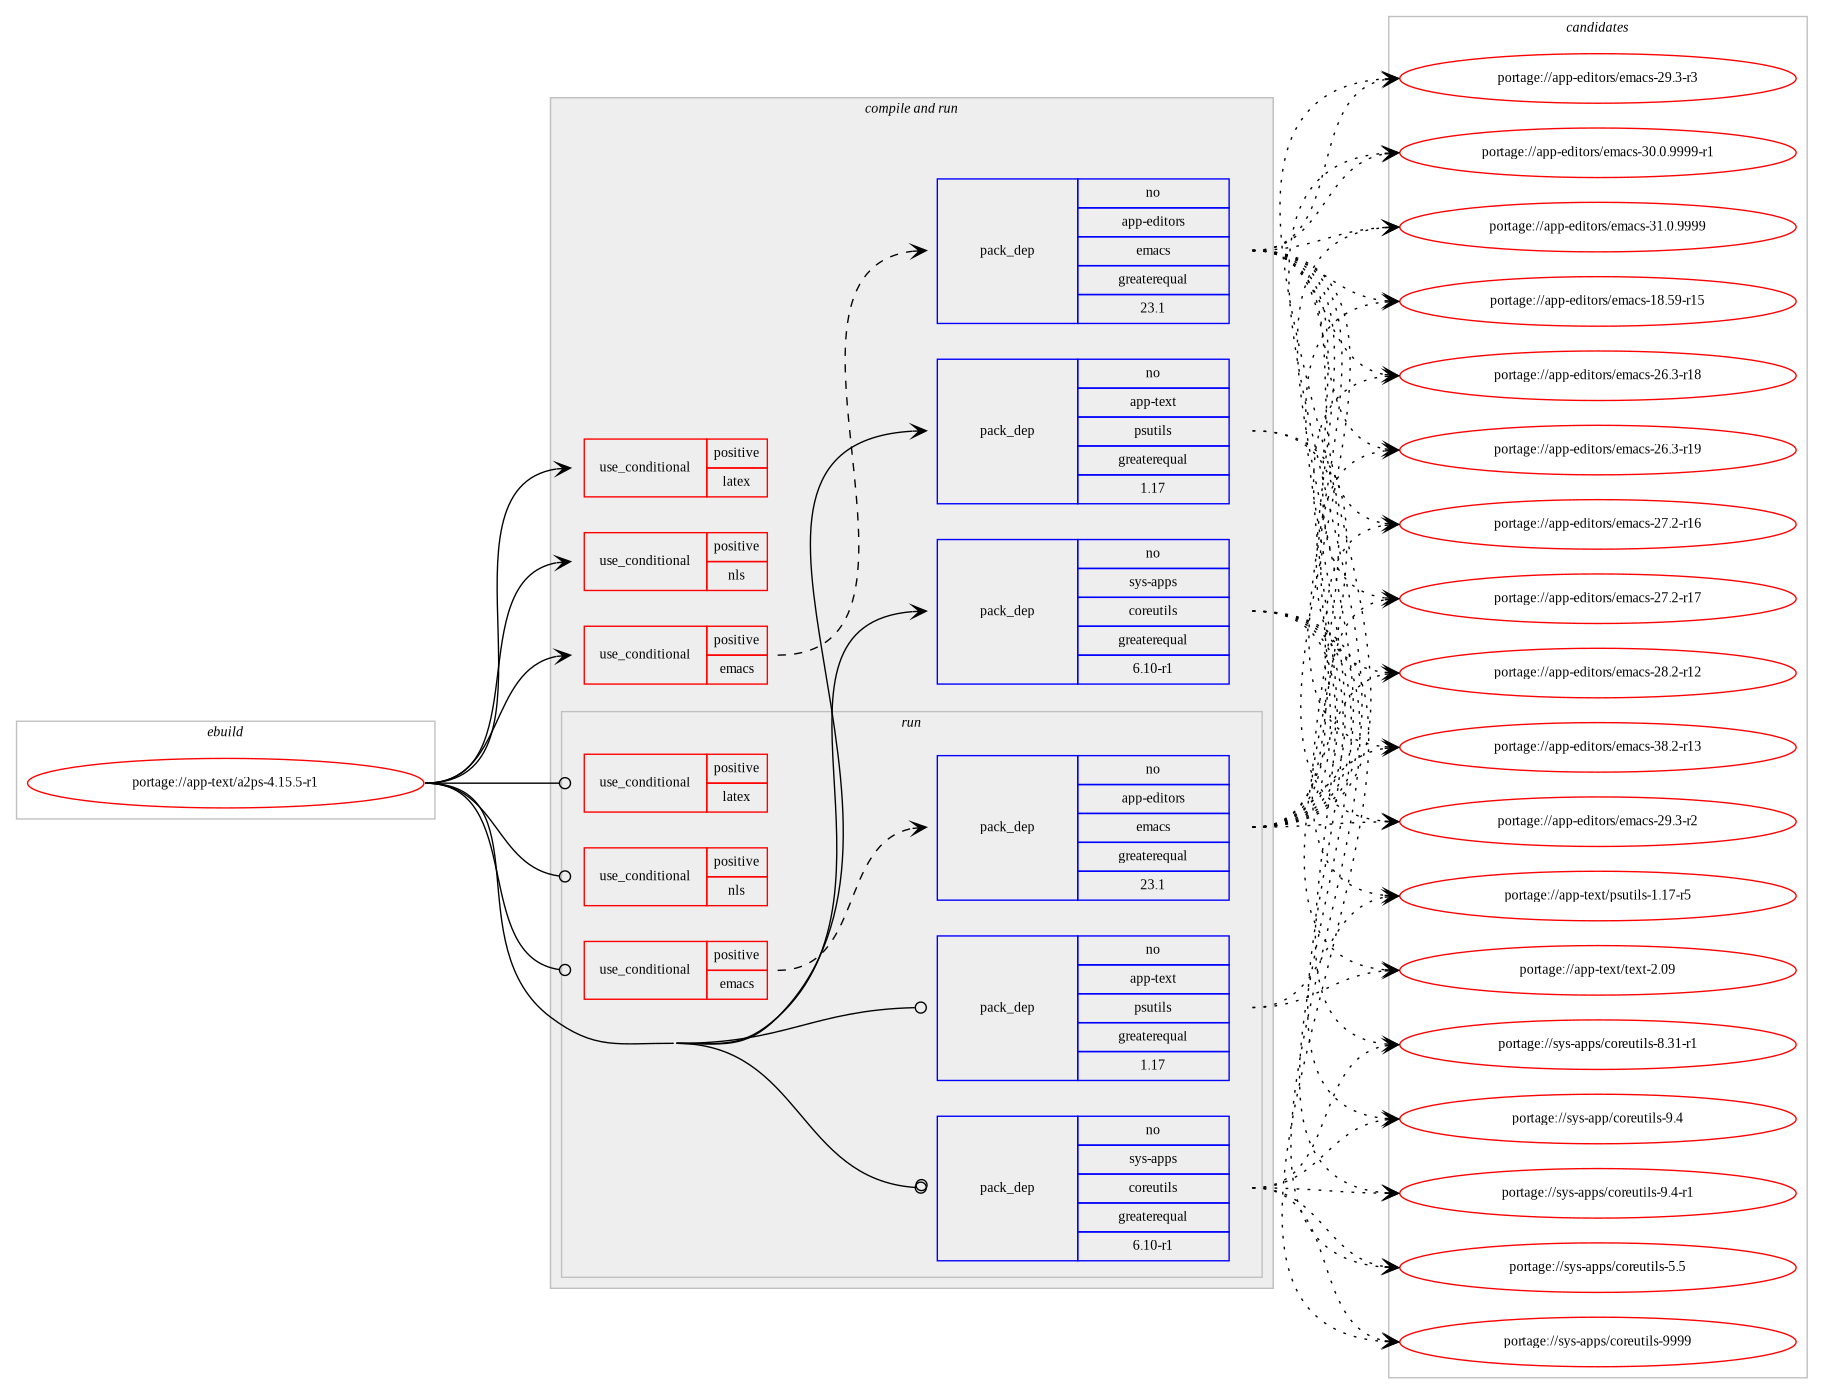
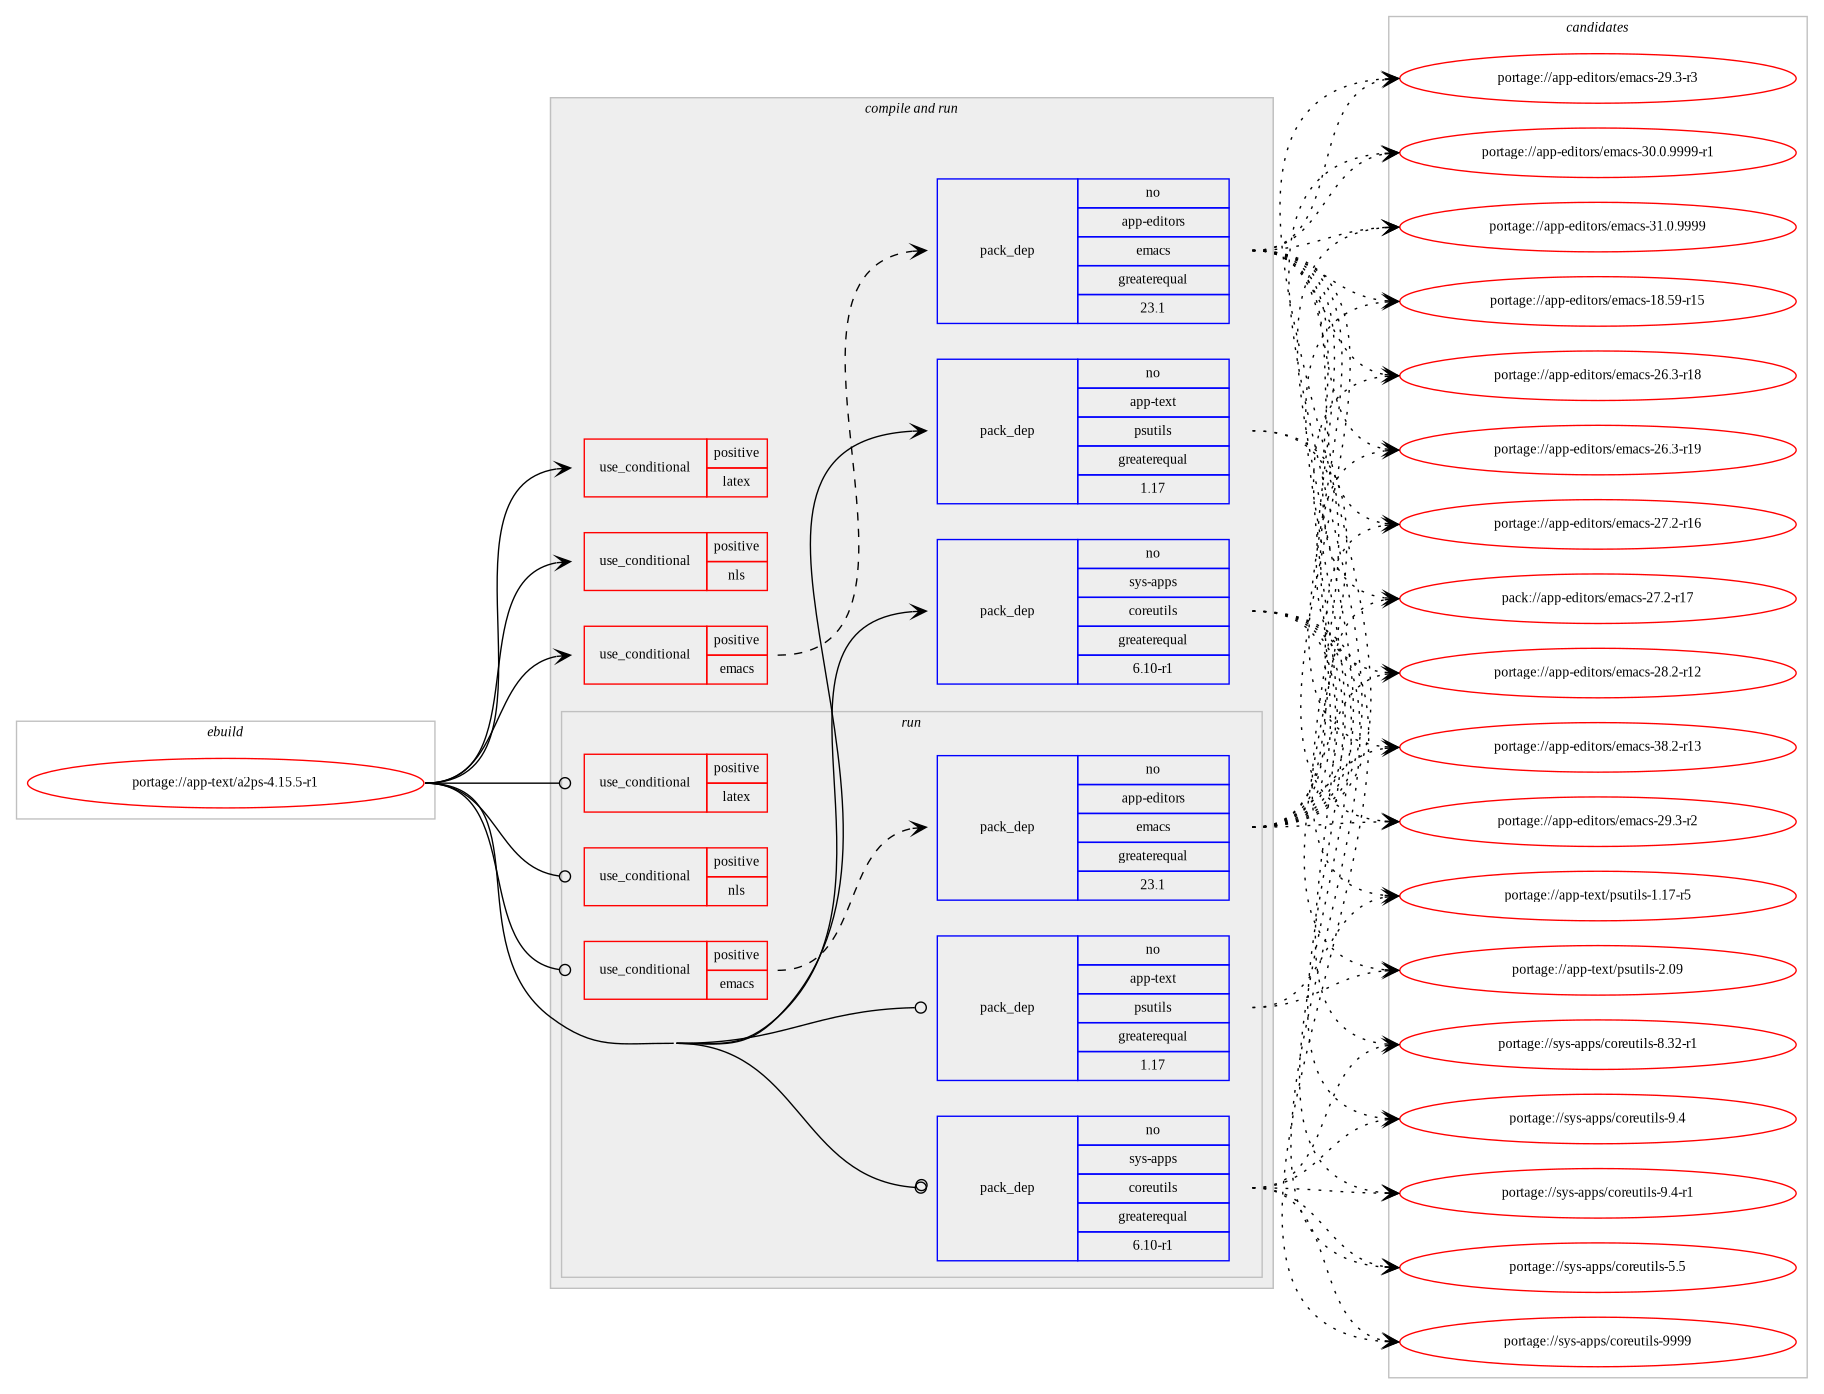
(1598, 599) -> (1598, 599)
(1598, 970) -> (1598, 970)
(1598, 1045) -> (1598, 1045)
(1598, 1119) -> (1598, 1119)
